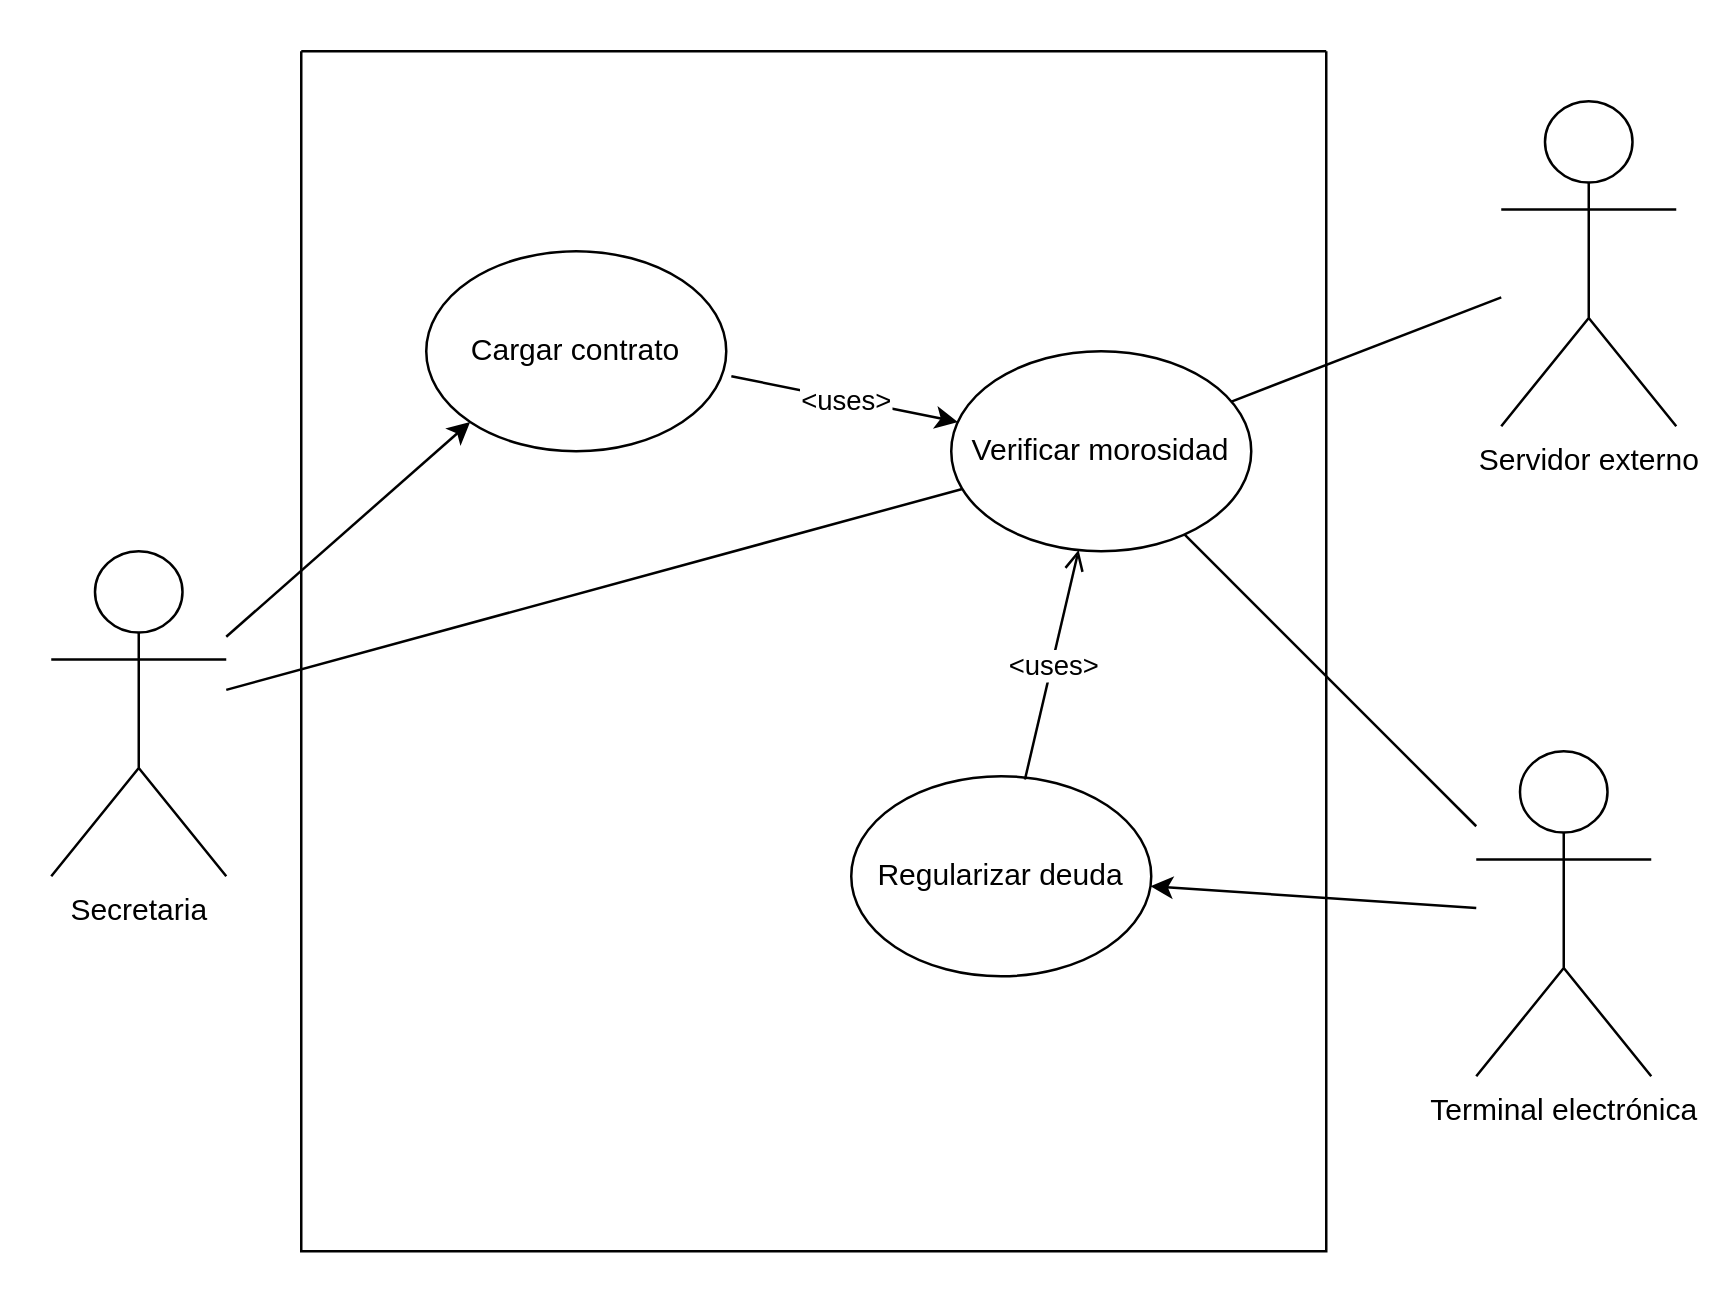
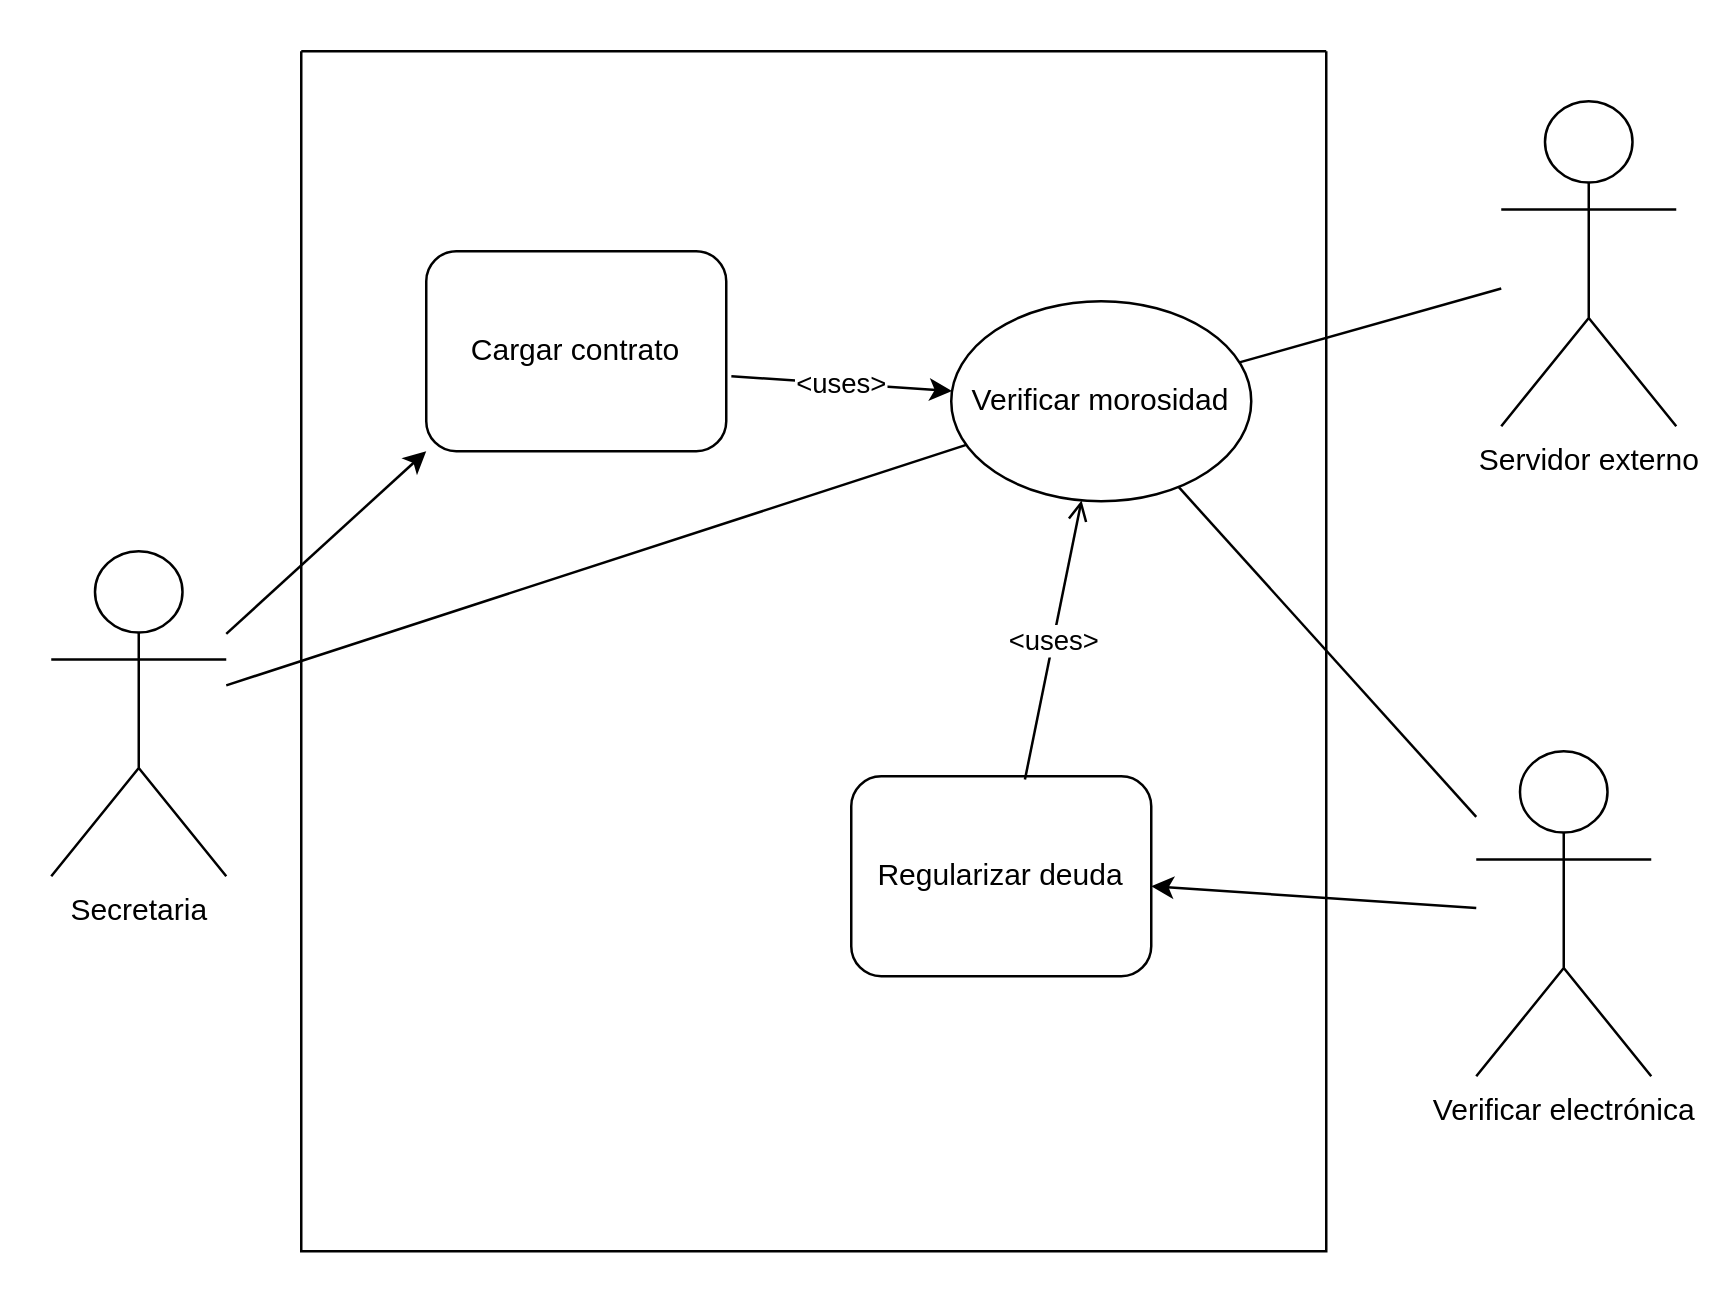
(576, 351) -> (576, 351)
(1101, 451) -> (1101, 401)
(1001, 876) -> (1001, 876)
(1565, 1112) -> (1565, 1112)
